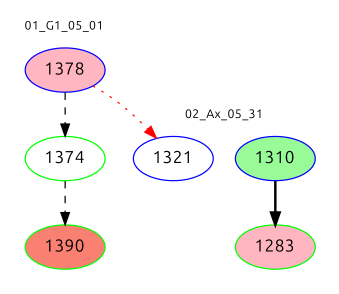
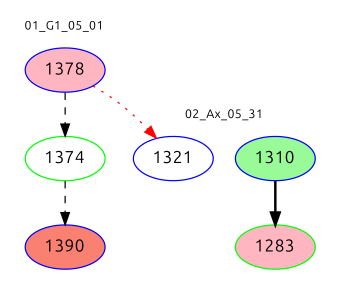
(65, 247) -> (65, 247)
